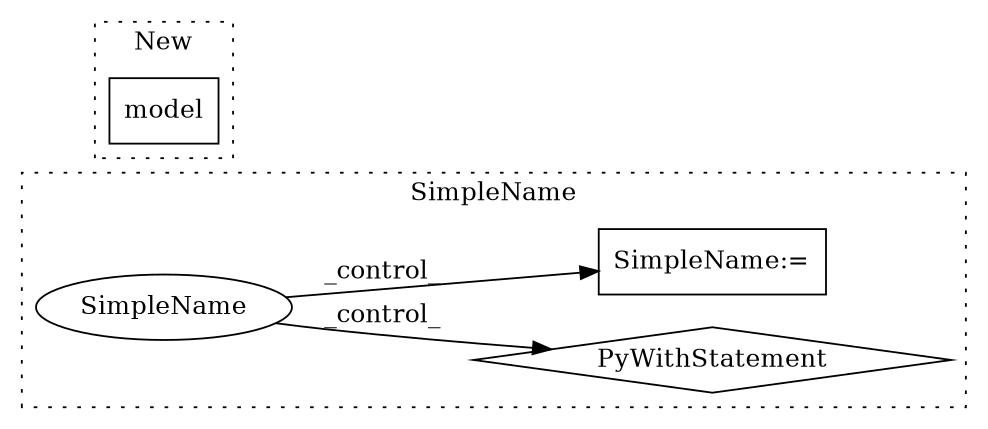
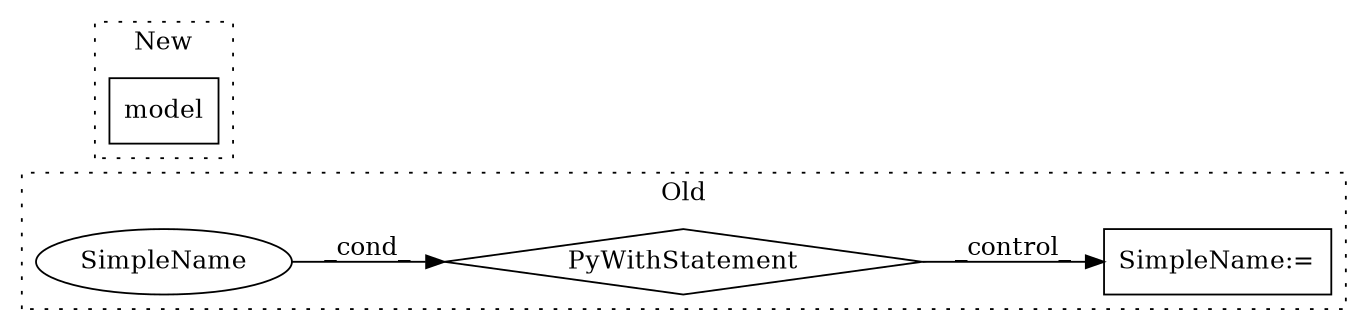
(494, 194) -> (684, 194)
(433, 285) -> (1004, 262)
(383, 315) -> (368, 248)
